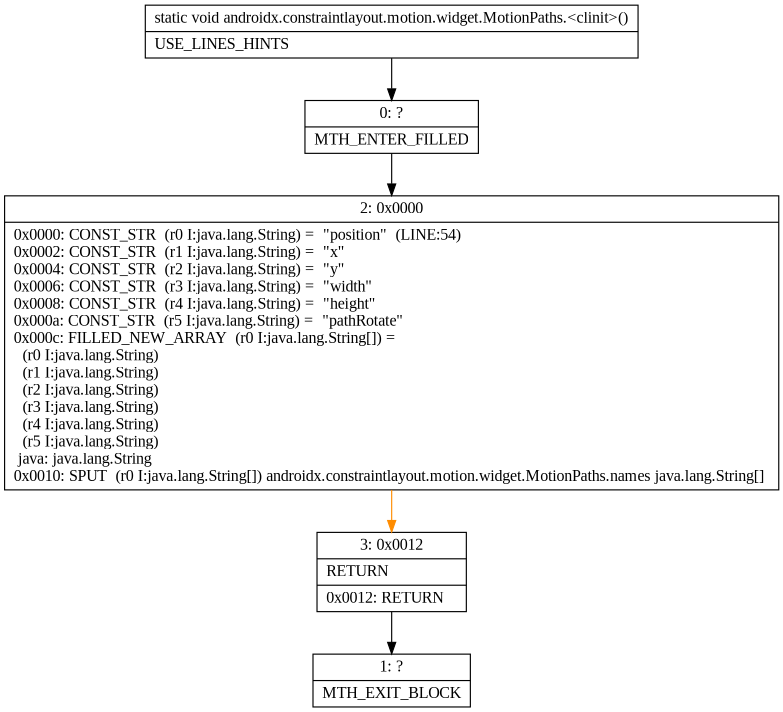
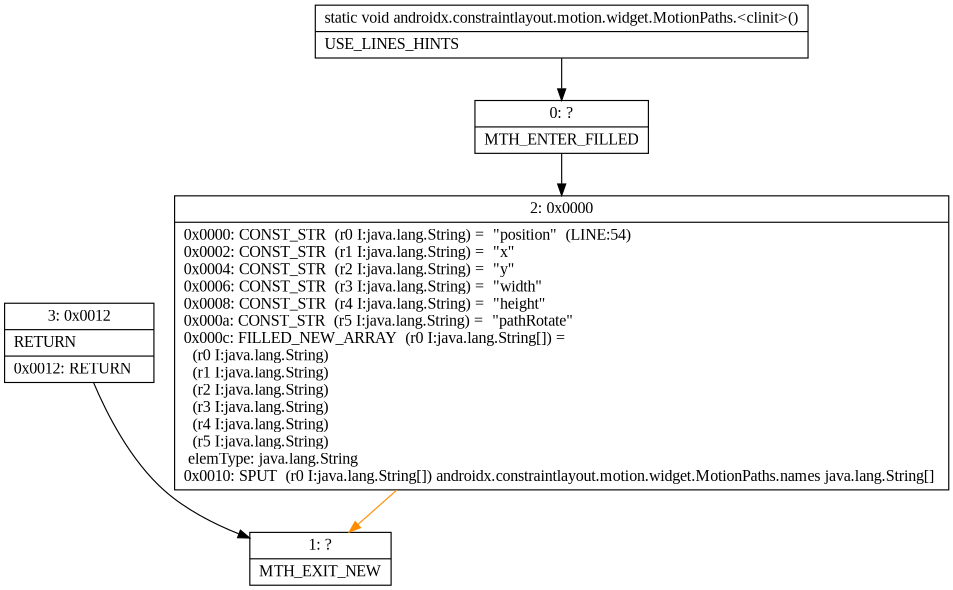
(85, 459) -> (273, 459)
(392, 505) -> (377, 507)
(392, 693) -> (320, 571)
